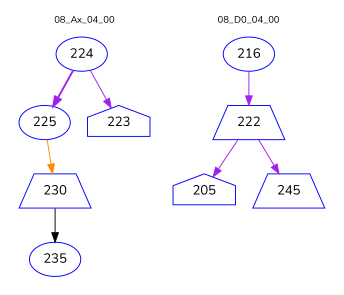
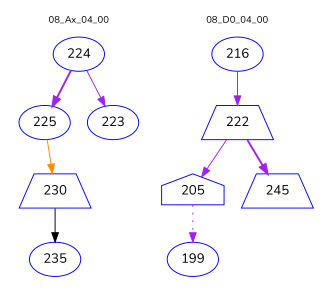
(119, 123) -> (113, 123)
(266, 153) -> (255, 153)
none -> (193, 259)
